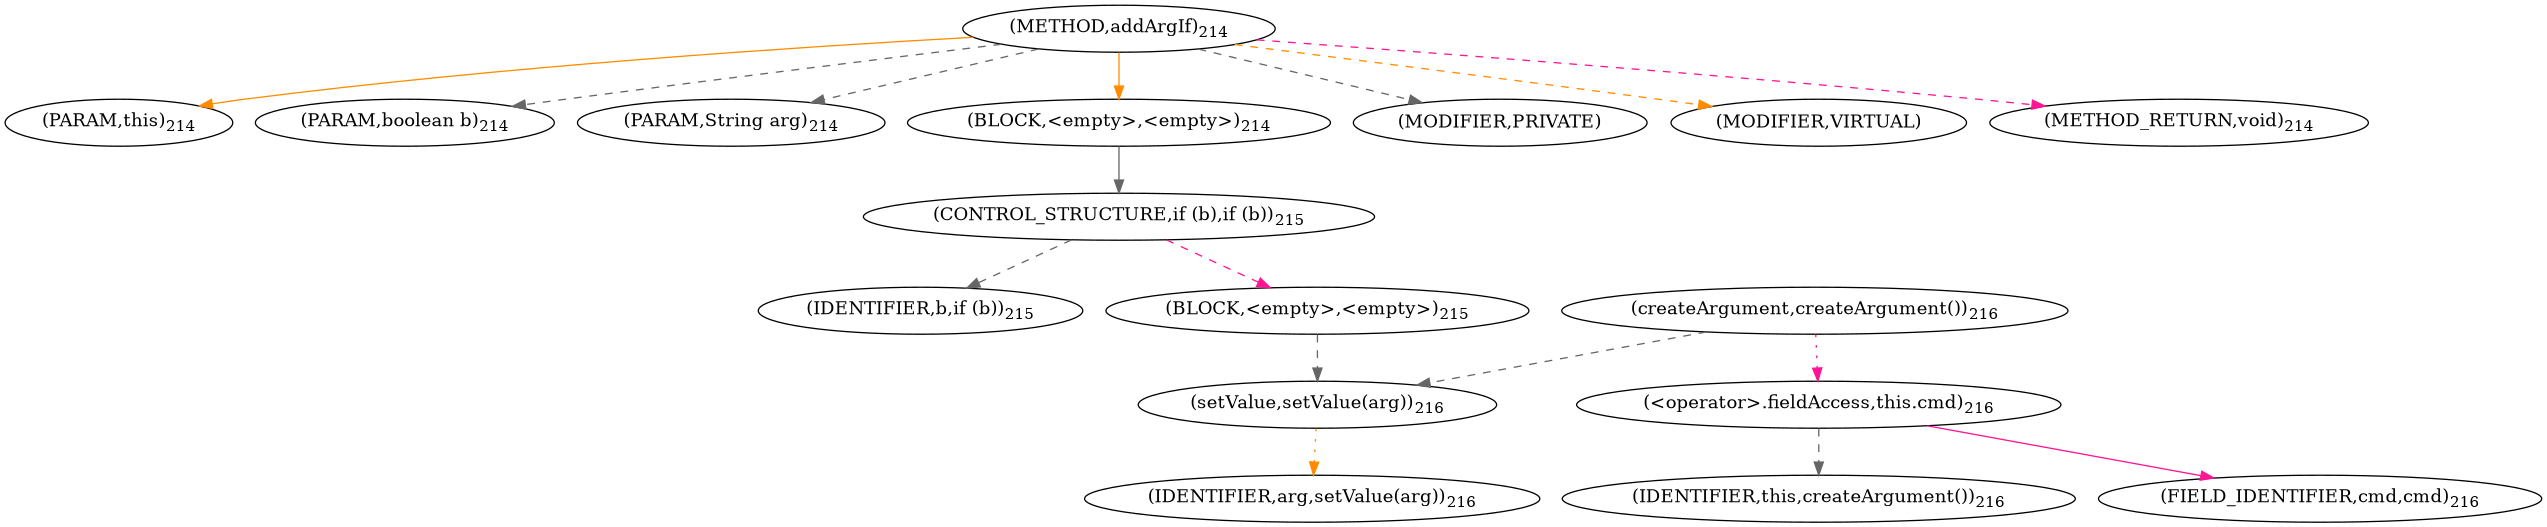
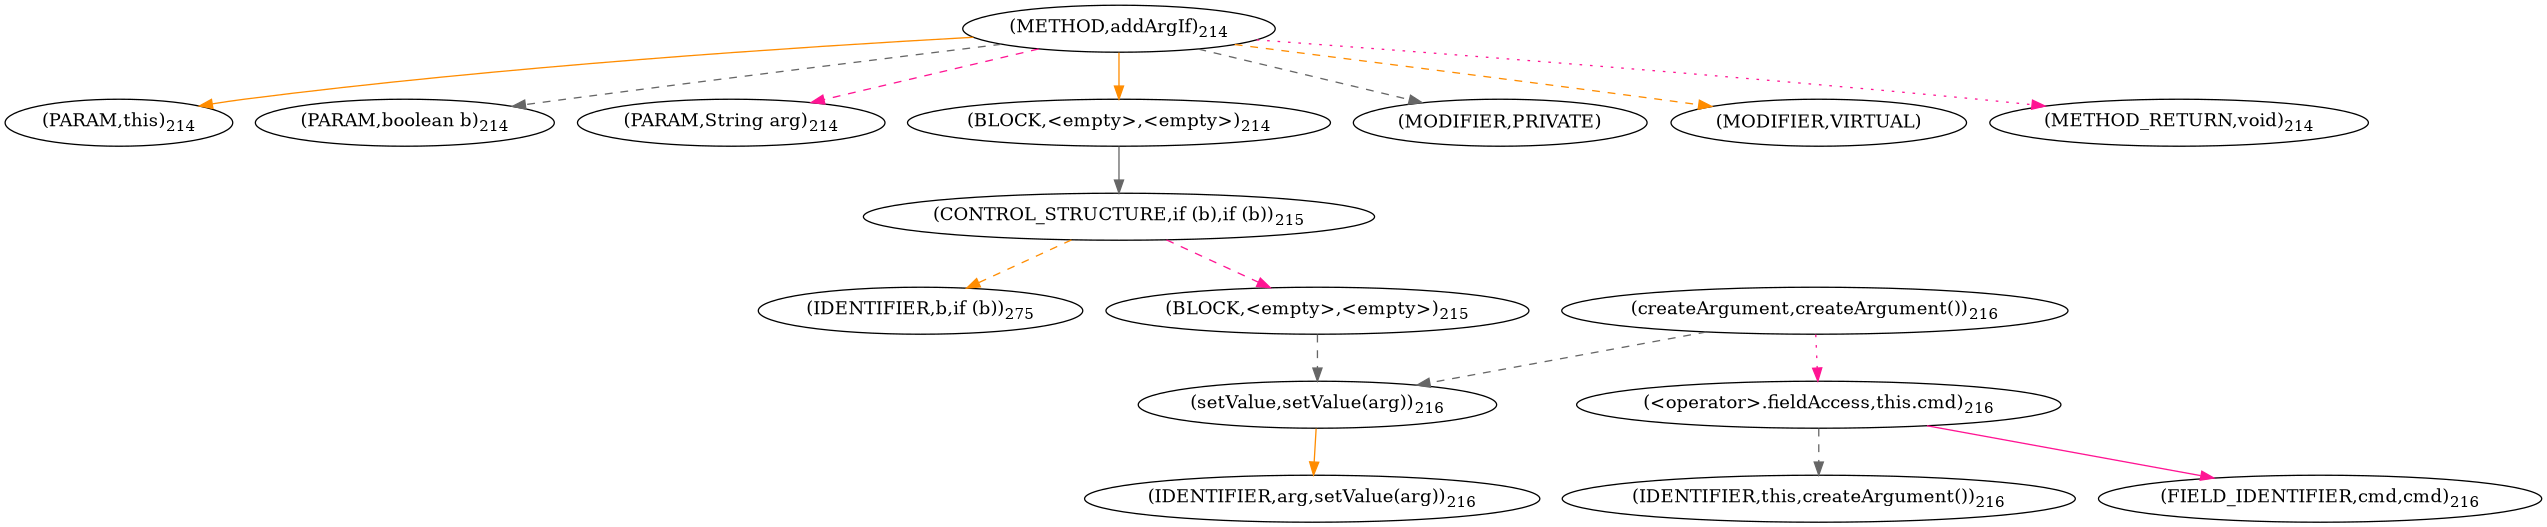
(1644, 70) -> (1644, 70)
(931, 74) -> (931, 74)
(1025, 261) -> (1025, 261)
(1020, 309) -> (1020, 309)
(1315, 445) -> (1315, 445)
